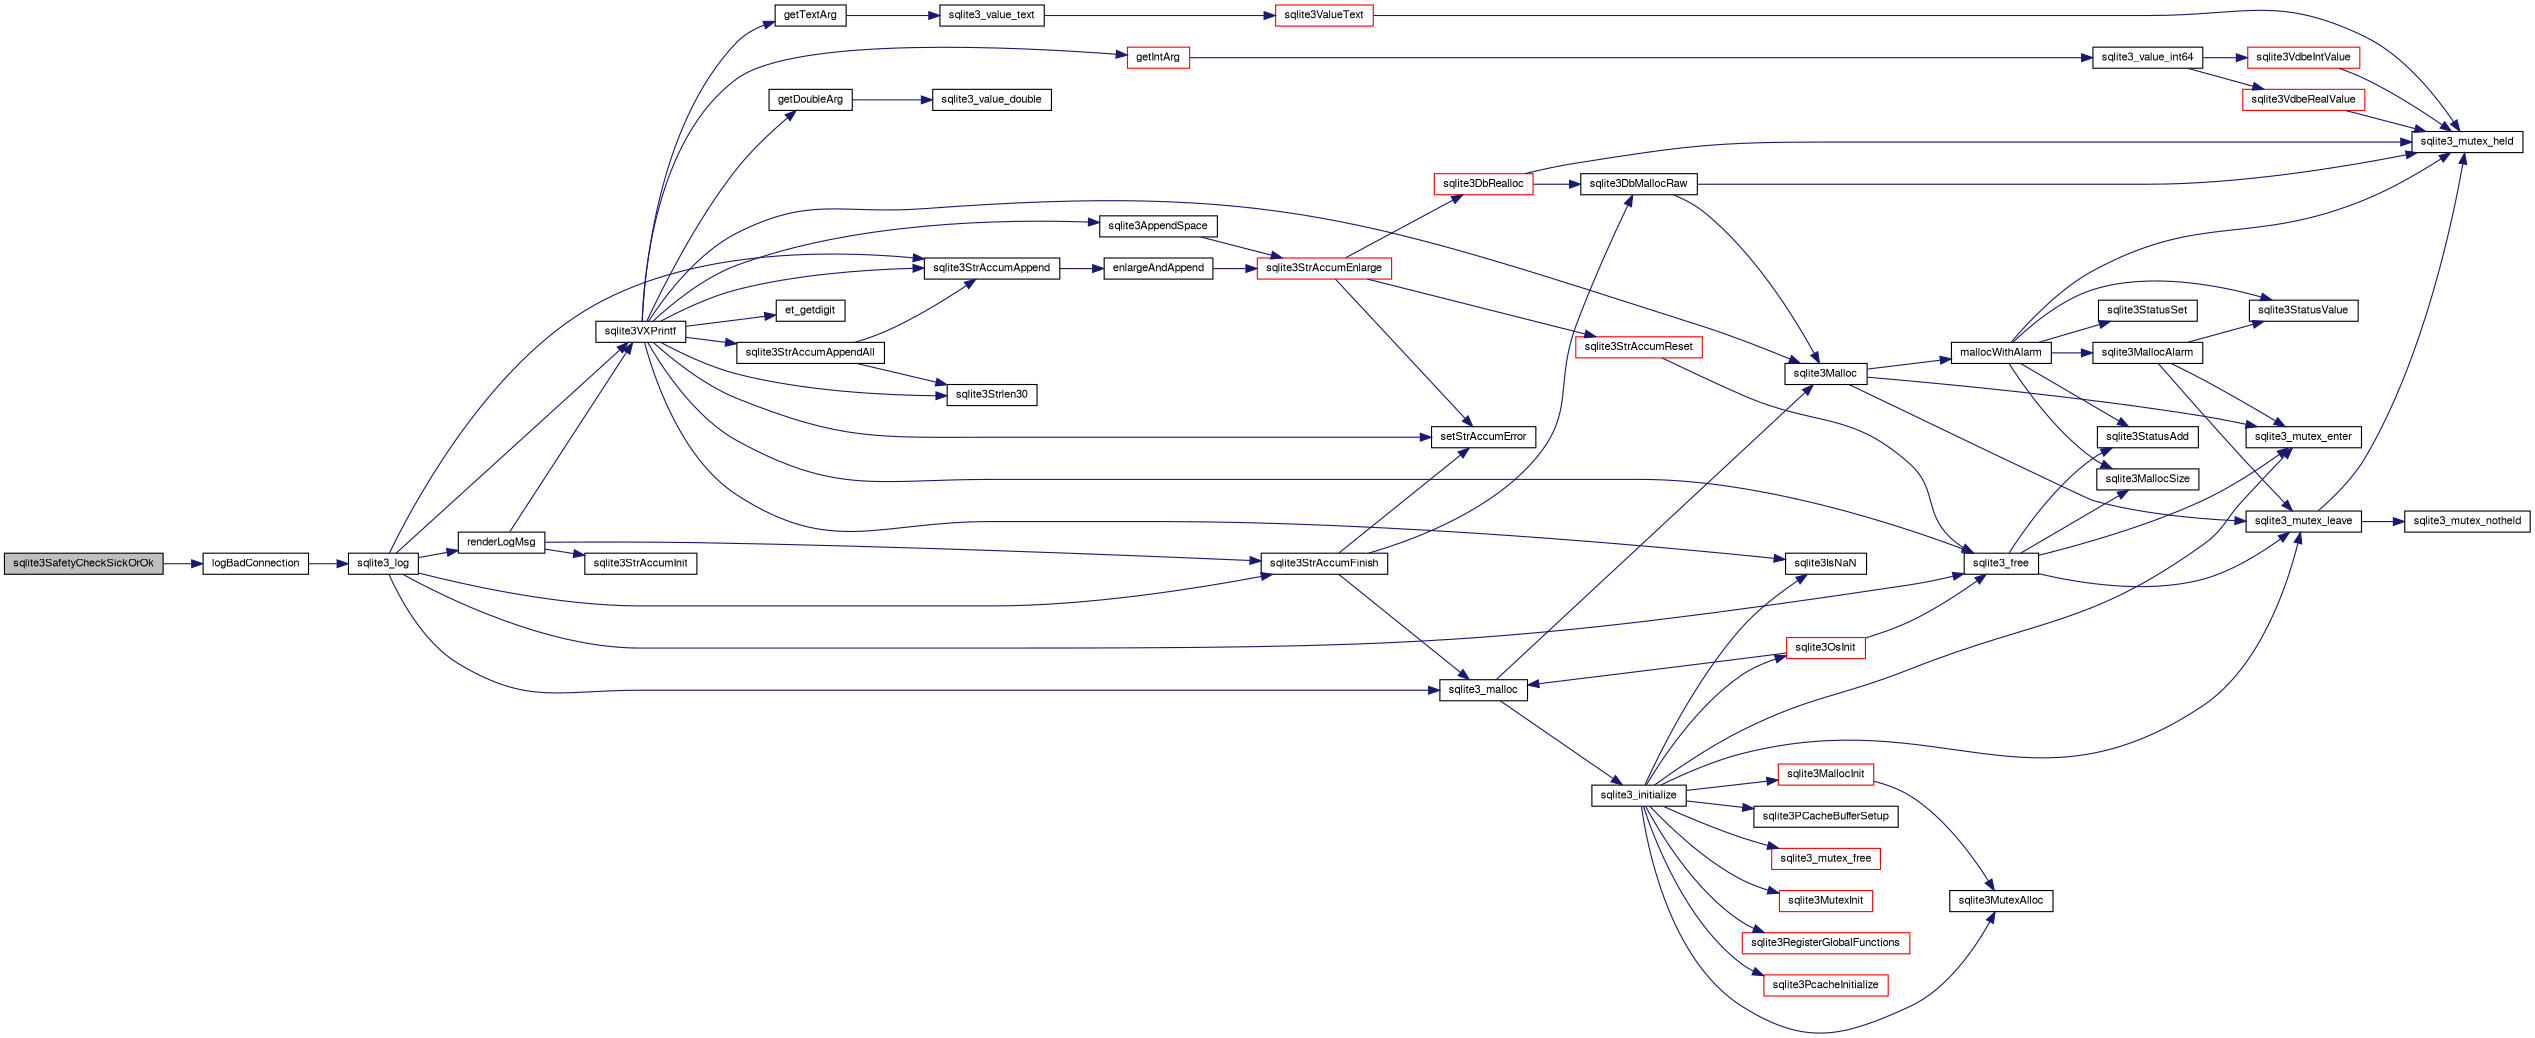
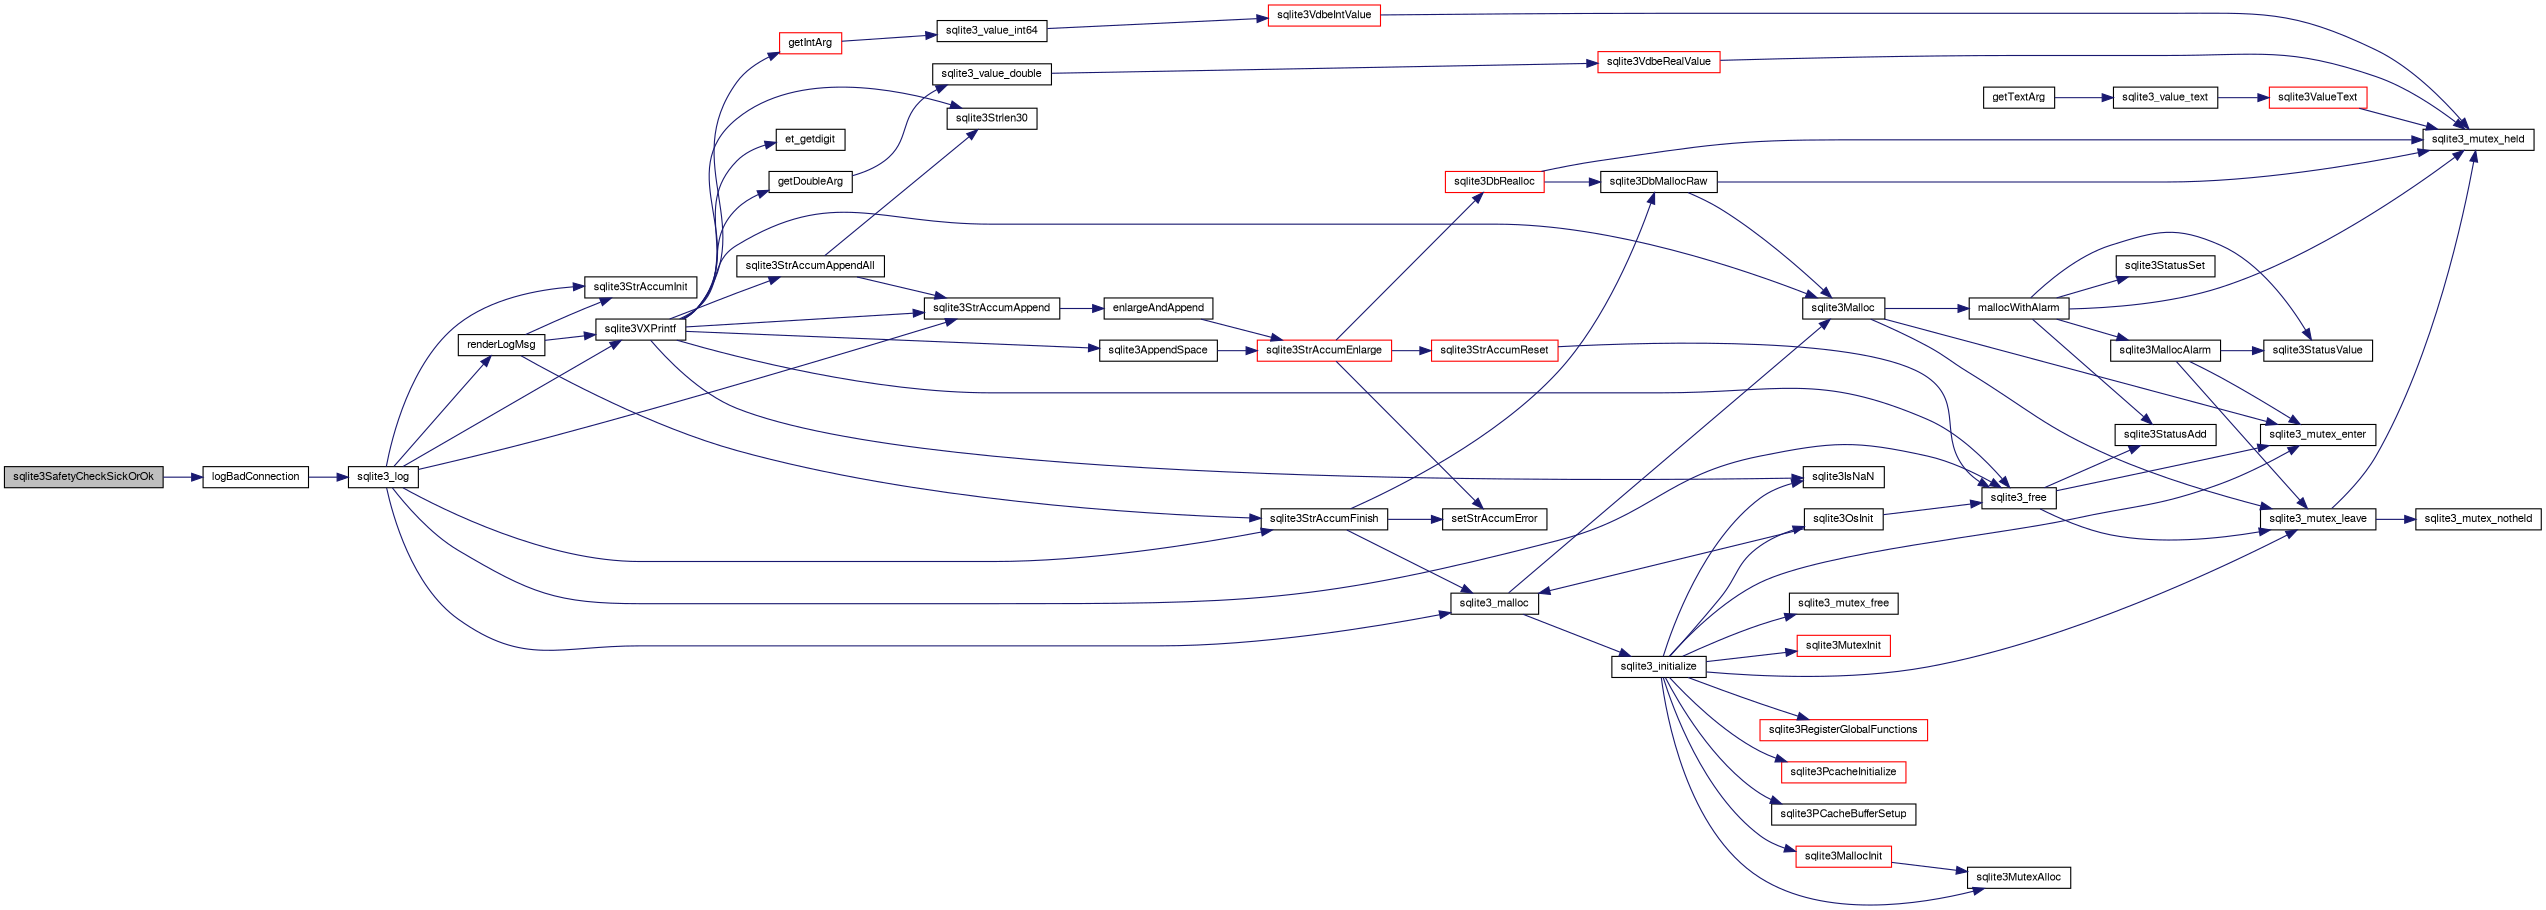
(2220, 77) -> (1319, 68)
(680, 135) -> none
none -> (444, 338)
(1025, 437) -> none
(2148, 479) -> none
(1826, 648) -> (1844, 519)
(1826, 859) -> (1844, 604)
